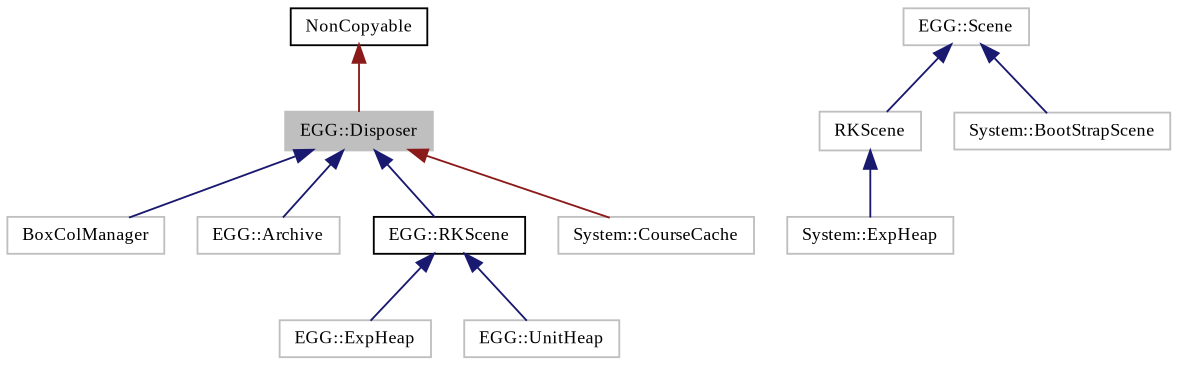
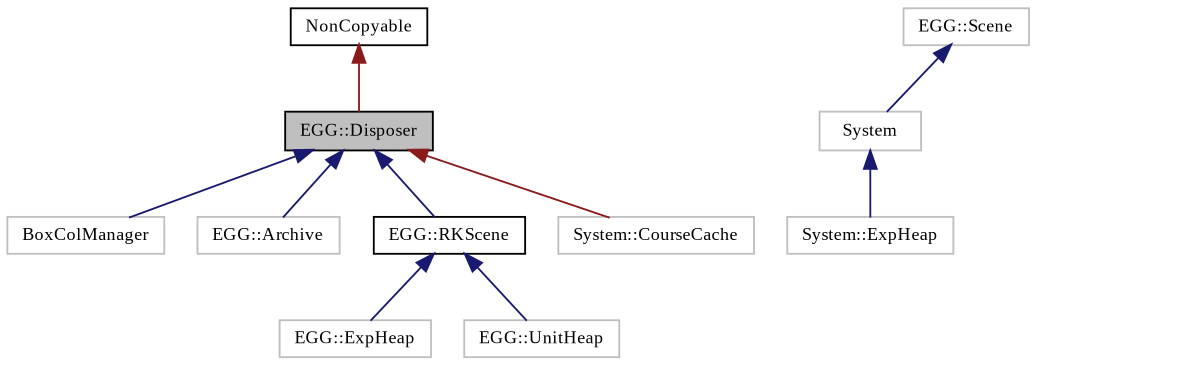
(359, 131) -> (359, 131)
(870, 131) -> (870, 131)
(1062, 131) -> none
